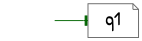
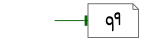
(113, 21) -> (113, 21)
